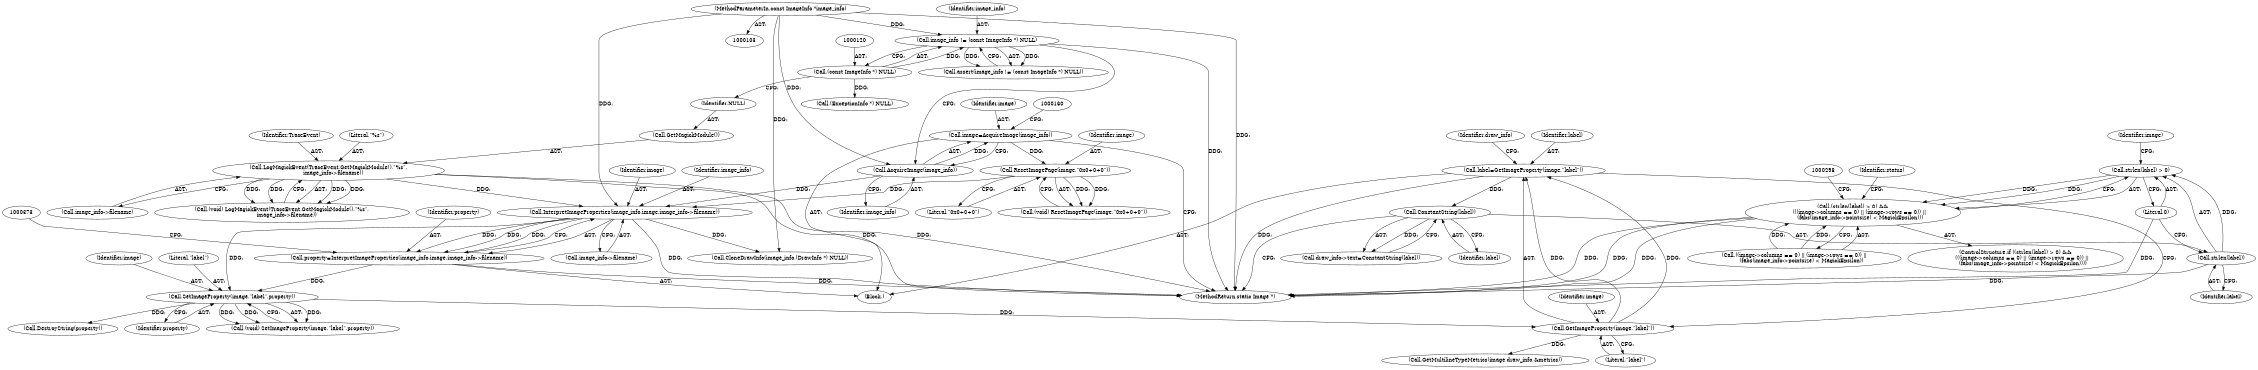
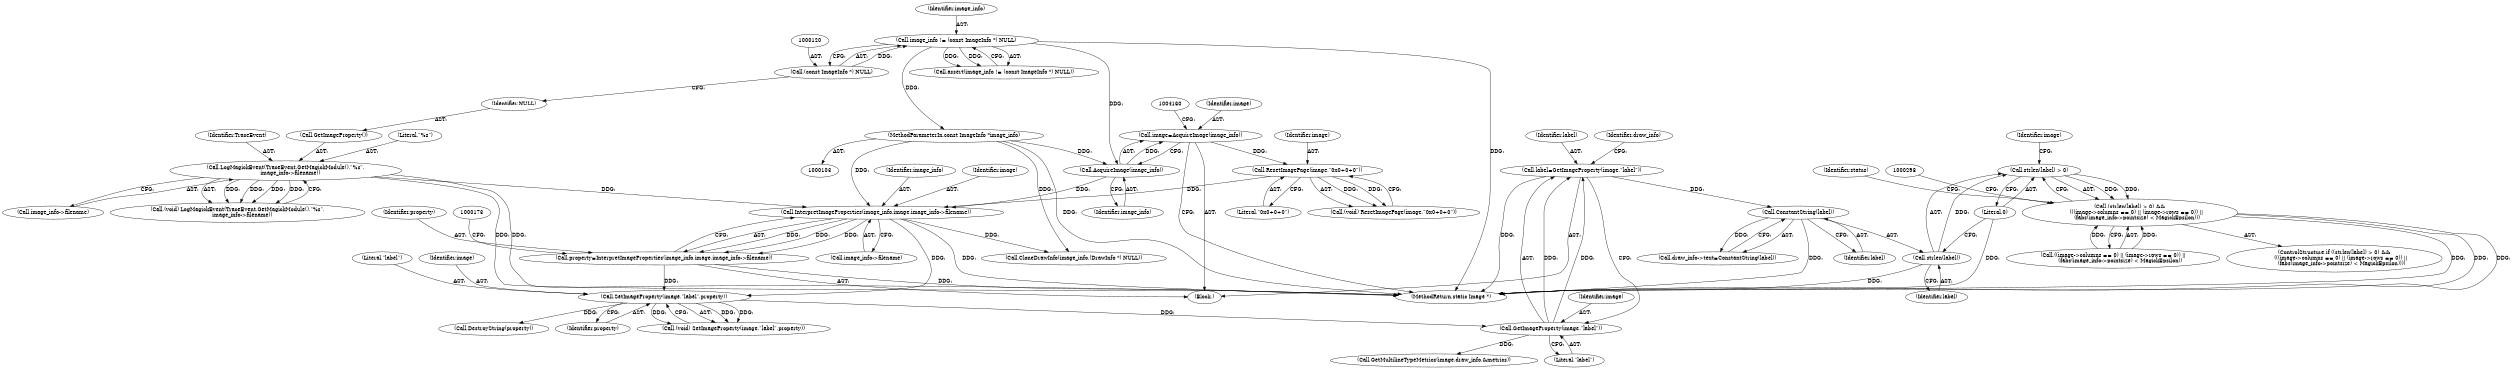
(877, 25) -> (904, 87)
(855, 104) -> none
(950, 104) -> (1117, 104)
(1052, 104) -> (1170, 104)
(686, 136) -> (334, 136)
(21, 213) -> (472, 213)
(1270, 258) -> (1817, 258)
